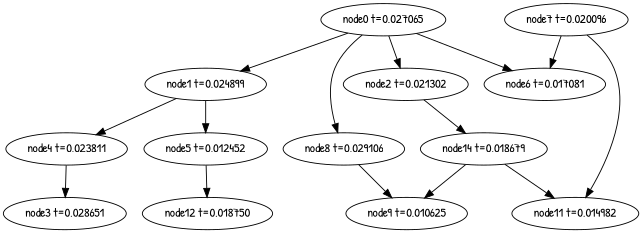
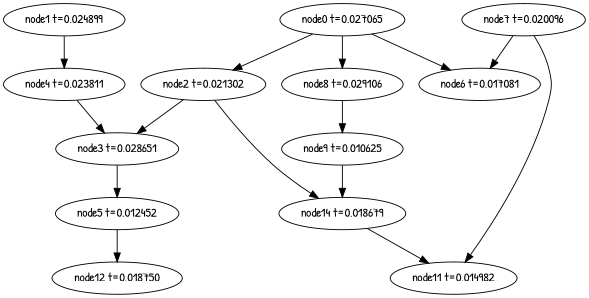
(299, 51) -> none
(206, 112) -> (117, 177)
none -> (164, 114)
(449, 179) -> (342, 177)
